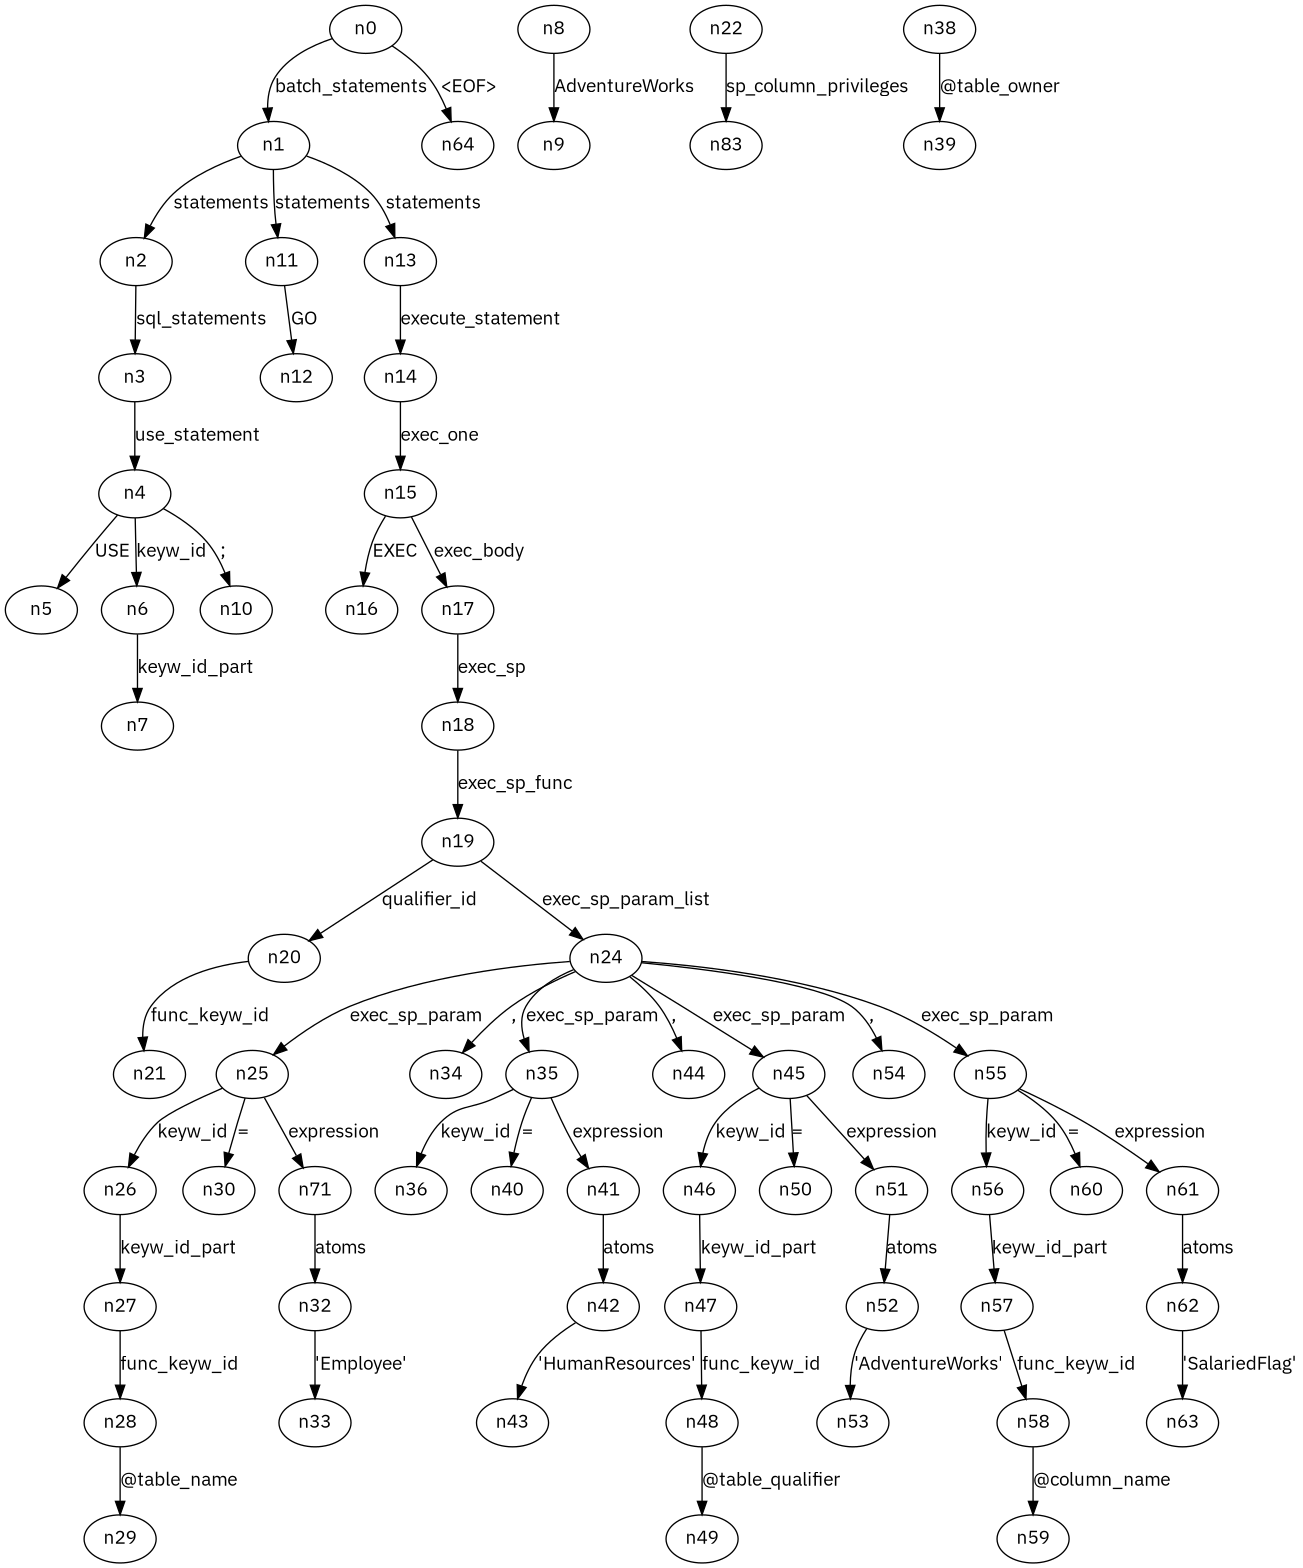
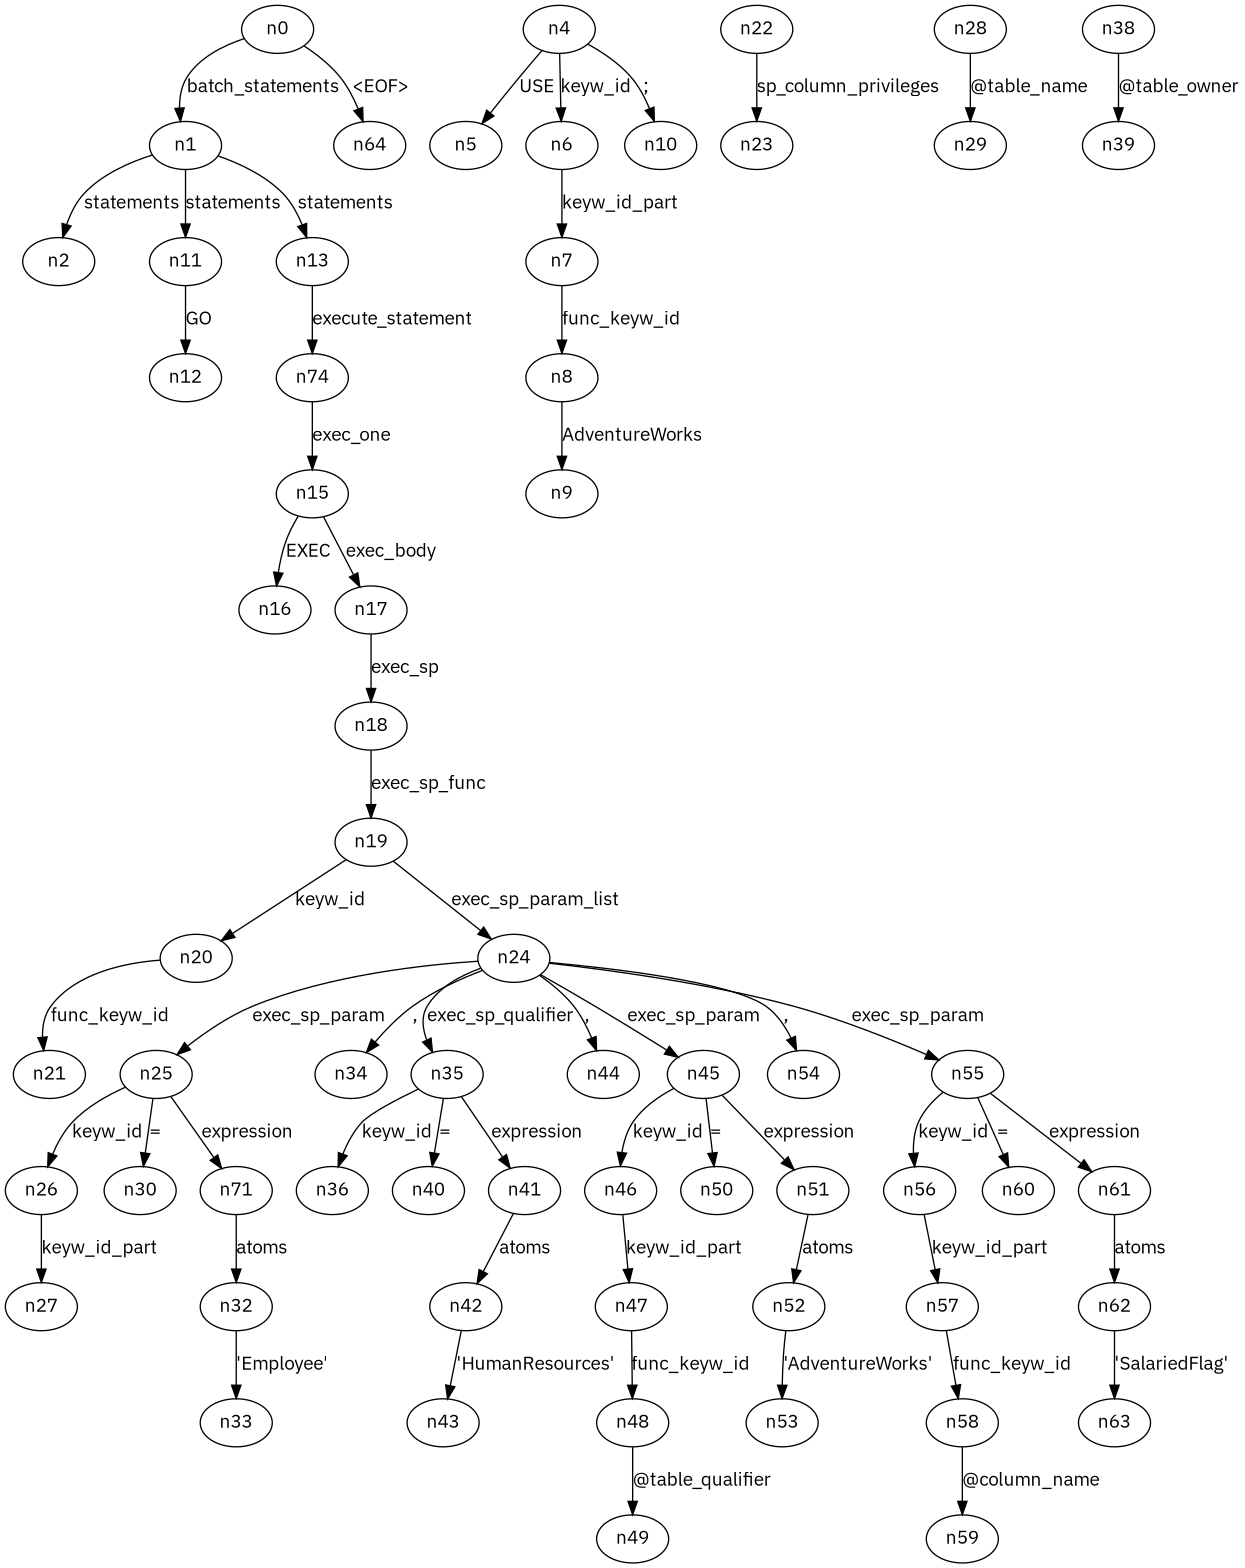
(726, 145) -> (757, 145)
none -> (562, 313)
(135, 378) -> none
(400, 378) -> (312, 378)
(430, 900) -> (330, 900)
(593, 1016) -> (501, 1016)
(120, 1358) -> none
